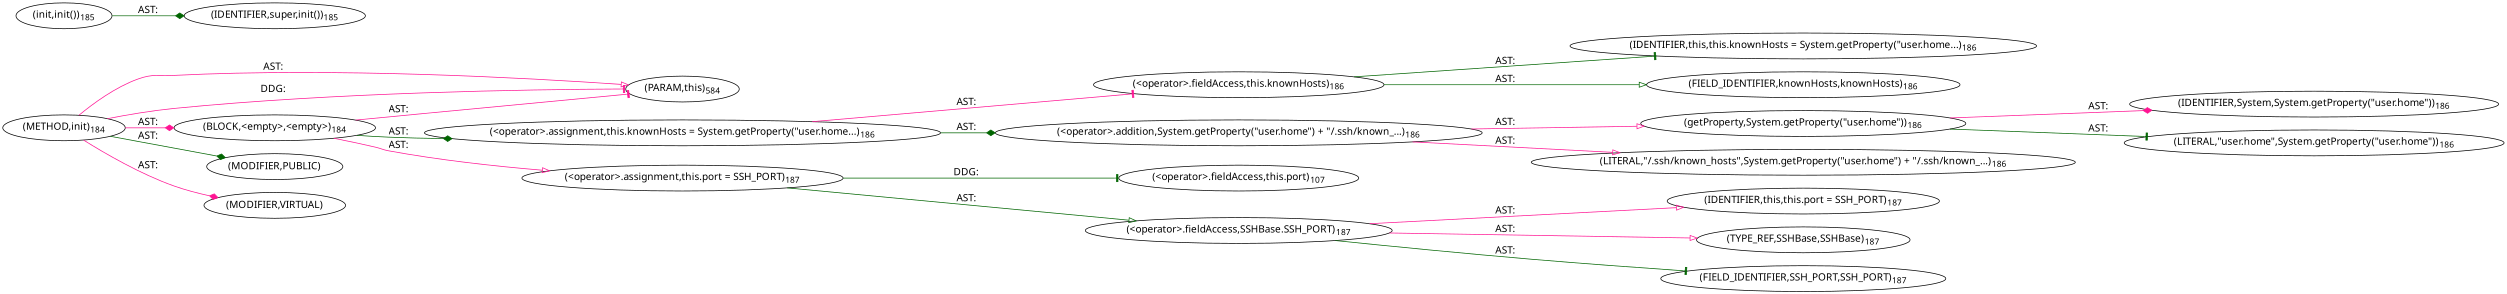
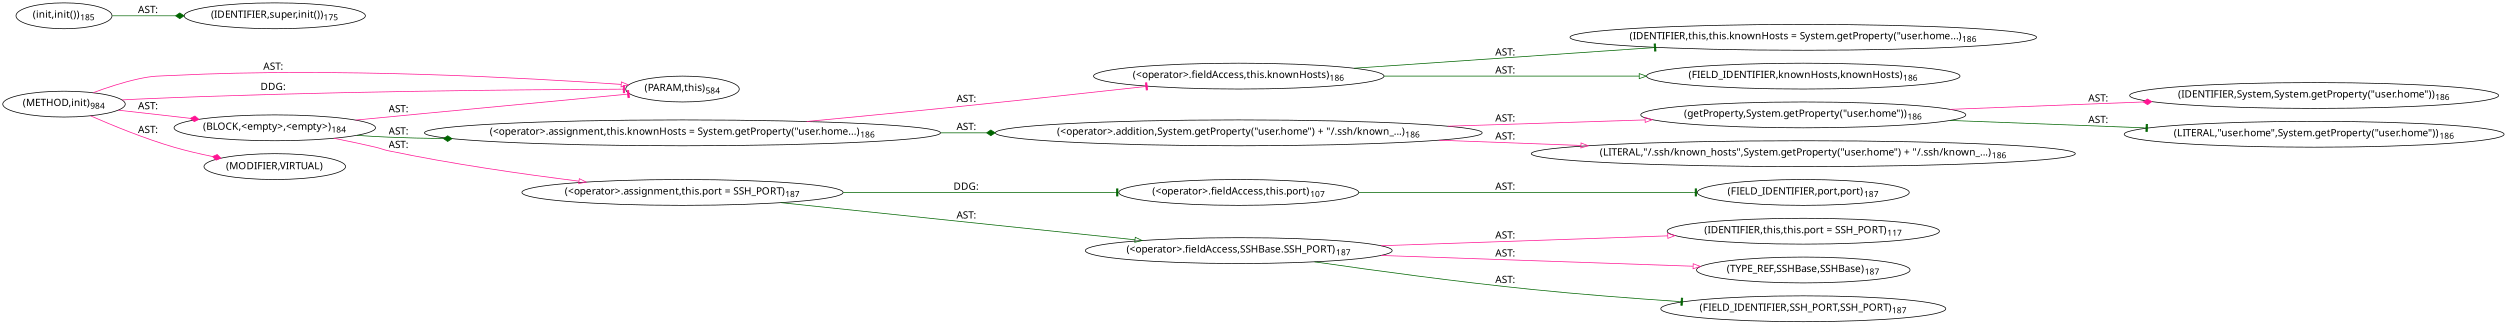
(331, 15) -> (331, 15)
(98, 127) -> (98, 103)
(275, 167) -> none
none -> (1803, 192)
(1895, 200) -> (1895, 230)
